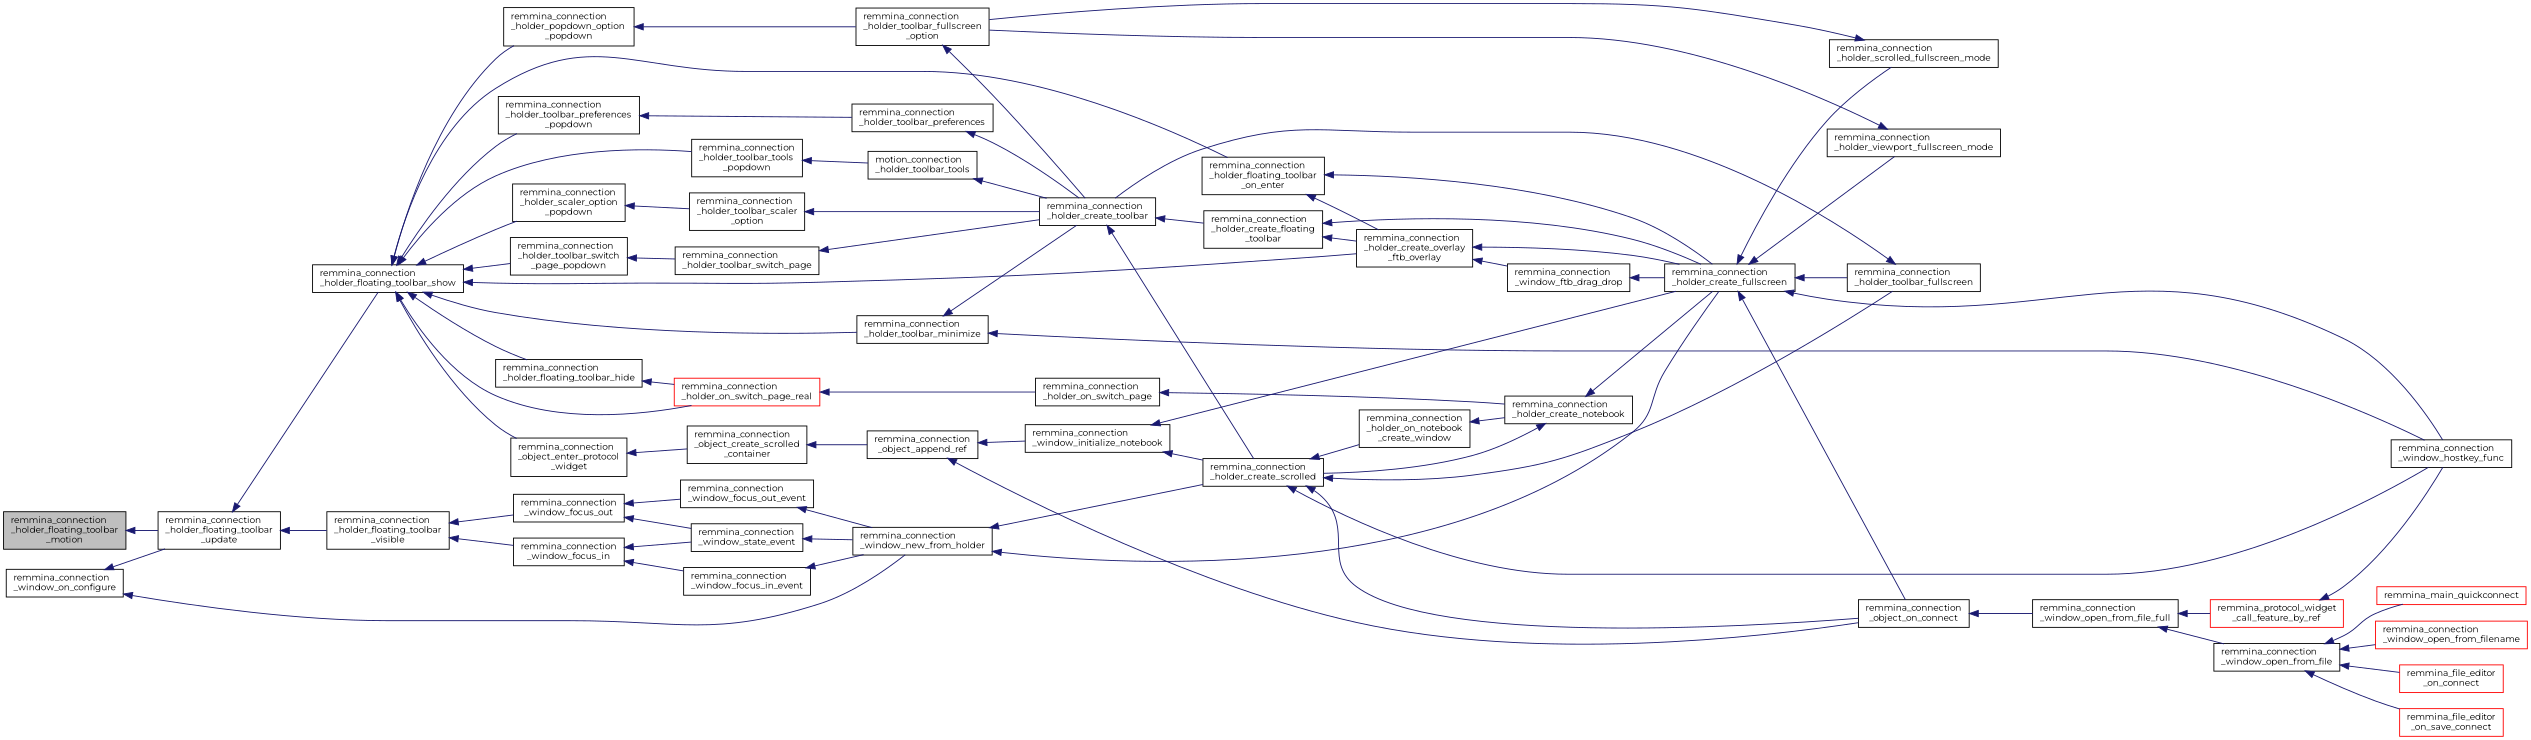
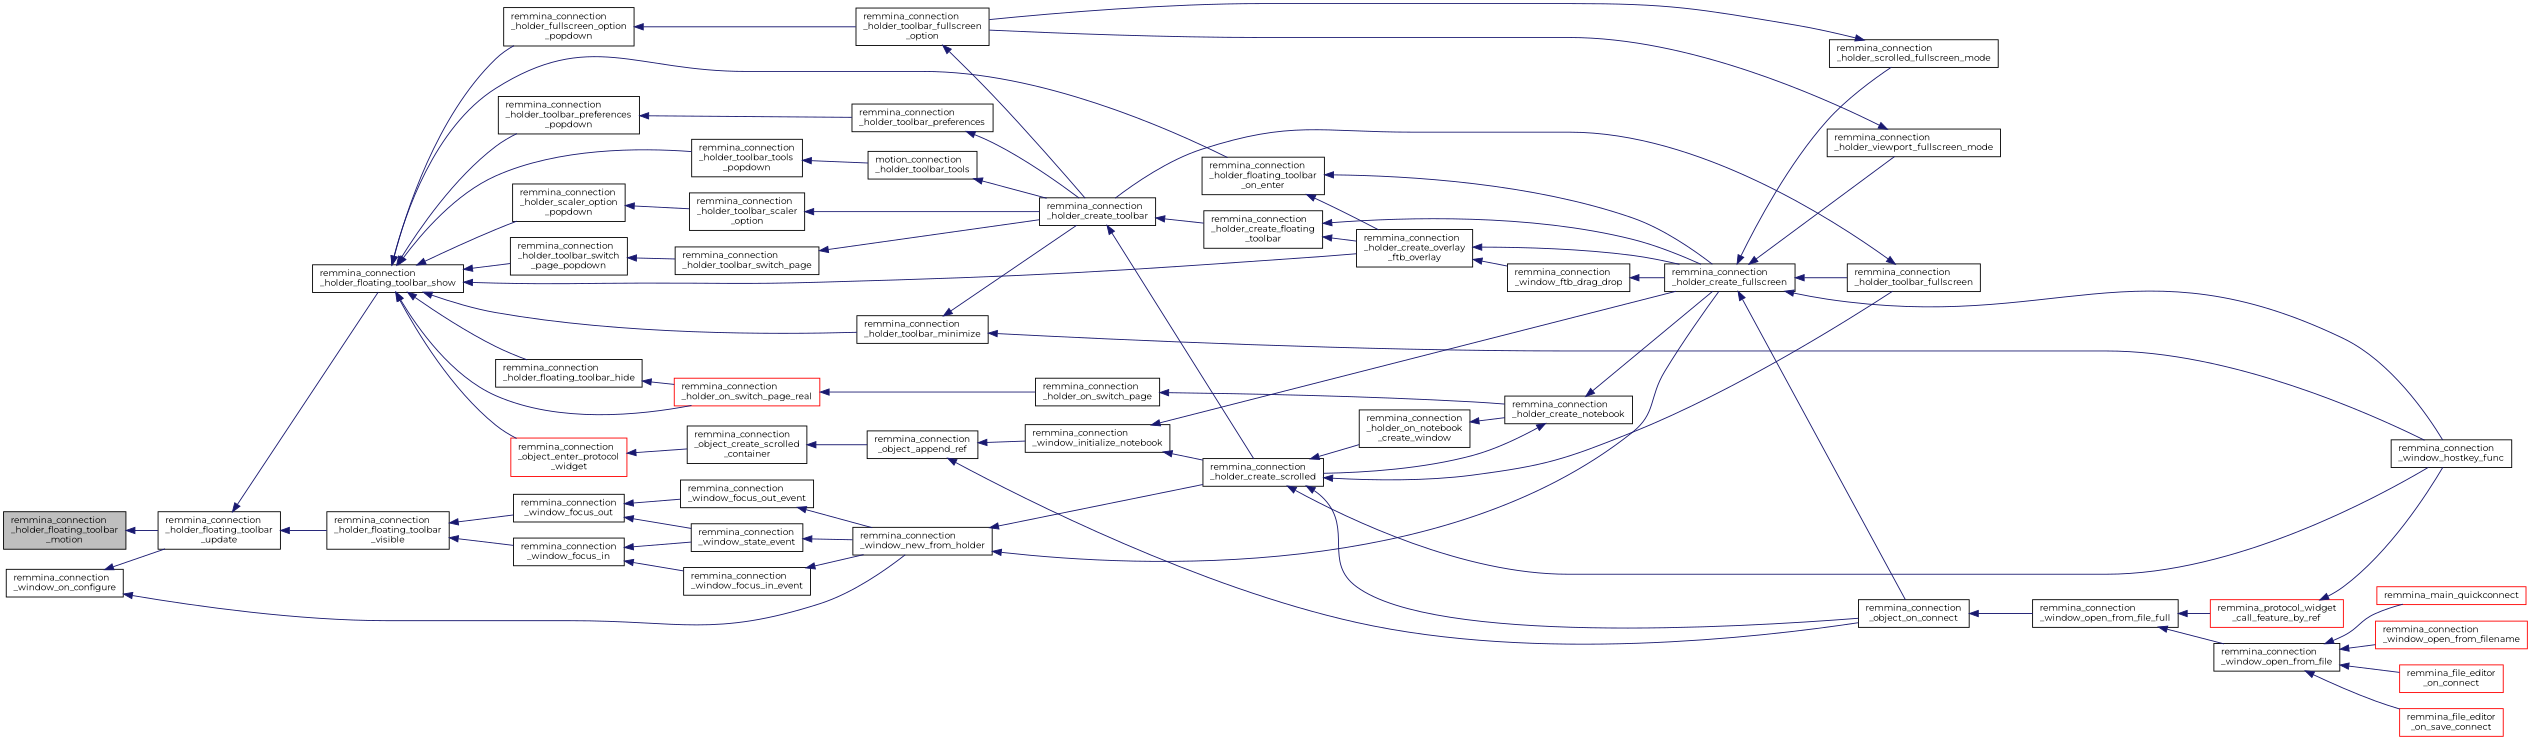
(569, 27) -> (569, 27)
(569, 457) -> (569, 457)
